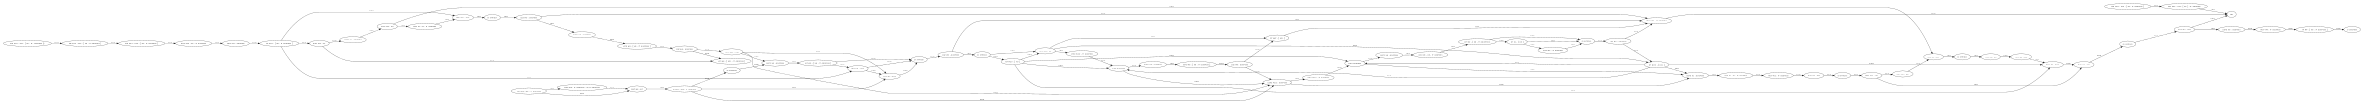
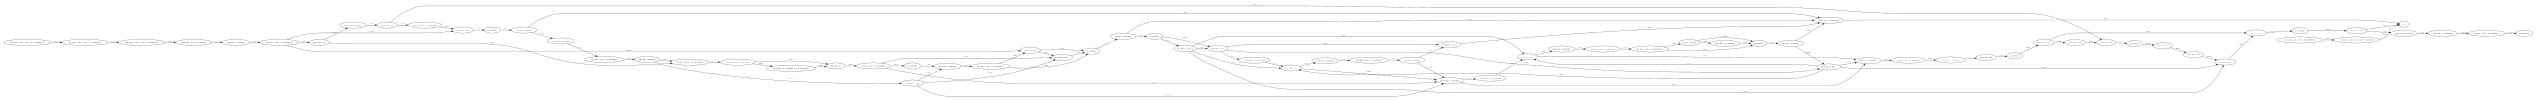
none -> (714, 62)
